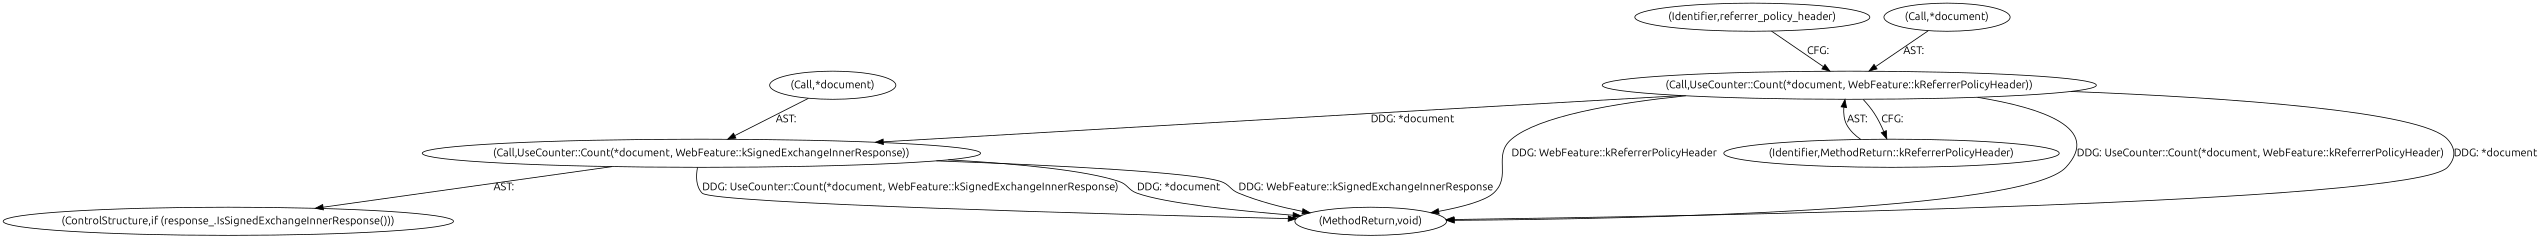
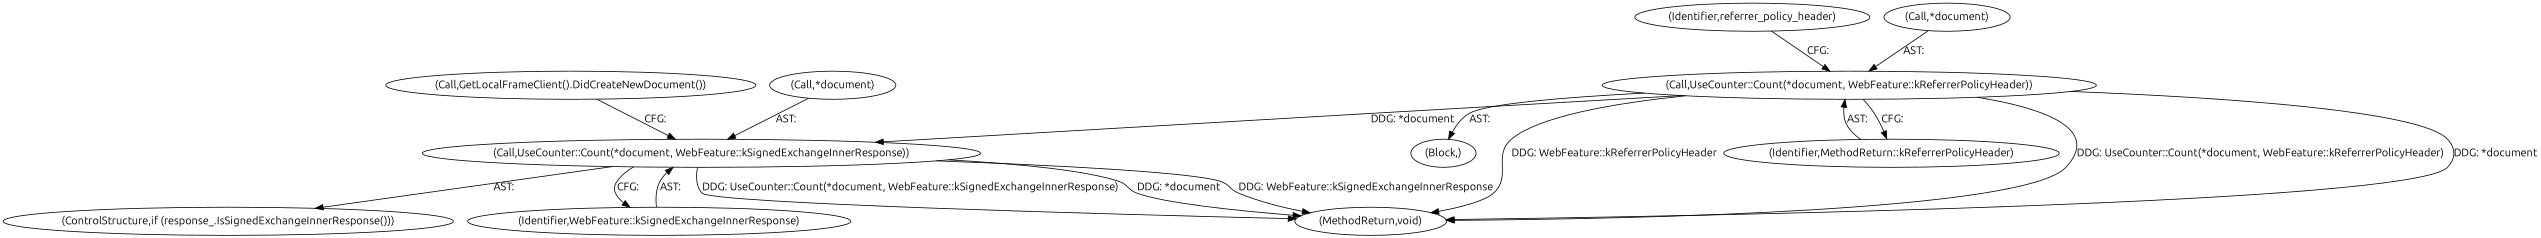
none -> (571, 85)
none -> (1443, 153)
none -> (659, 221)
